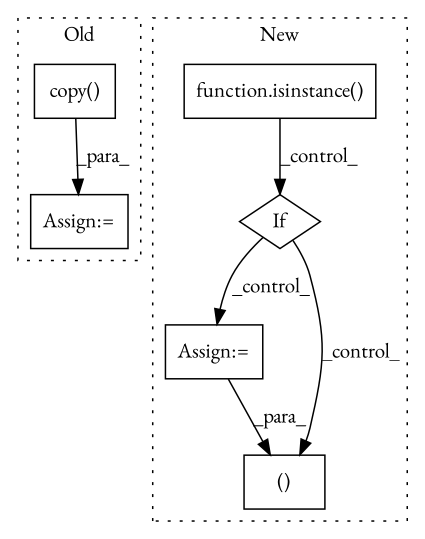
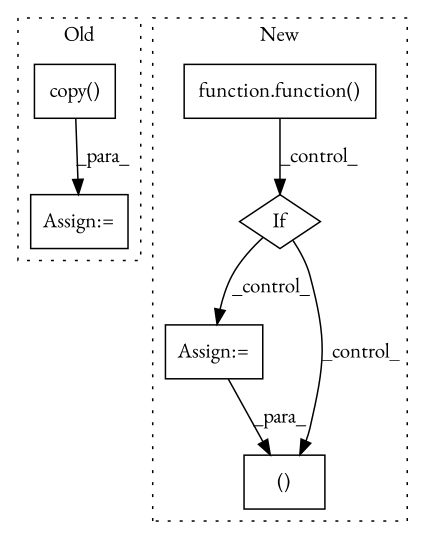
(280, 91) -> (280, 91)
